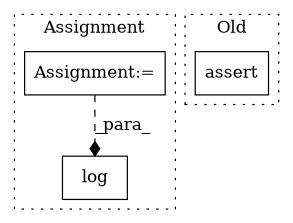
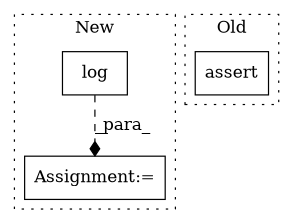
(95, 28) -> (95, 28)
(95, 118) -> (95, 118)
